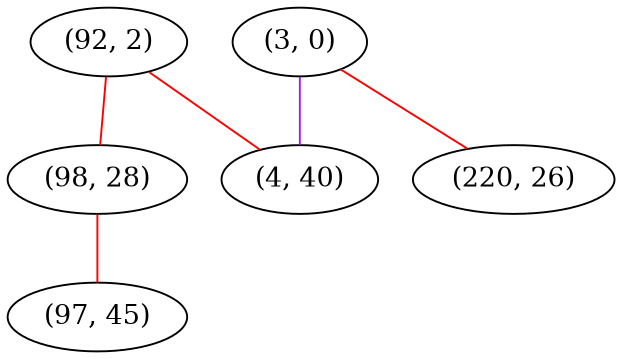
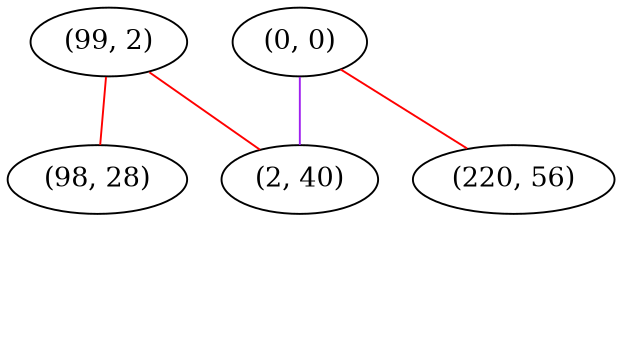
(109, 42) -> (109, 42)
(300, 42) -> (300, 42)
(300, 180) -> (300, 180)
(514, 180) -> (514, 180)
(97, 317) -> none
